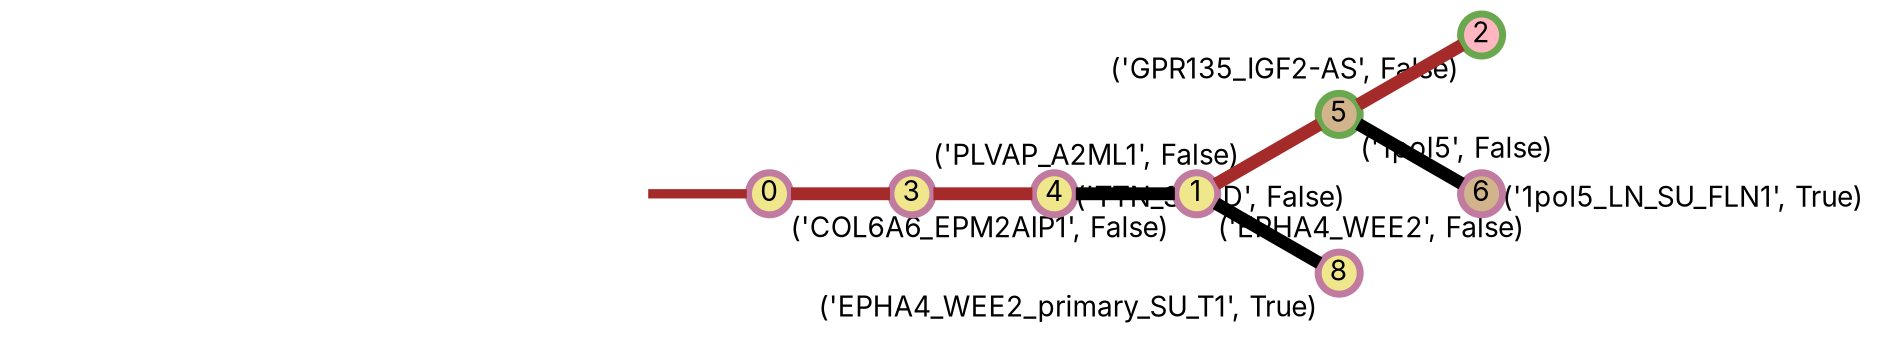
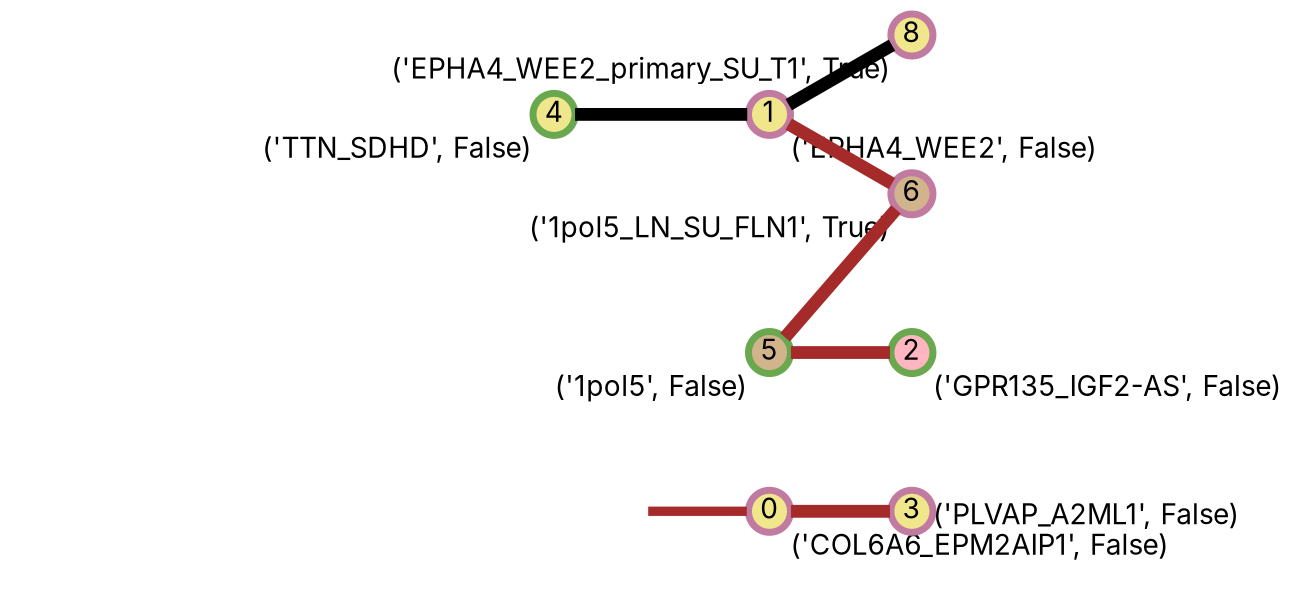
(1268, 154) -> (840, 154)
(1410, 154) -> (841, 273)
(983, 194) -> none
(1054, 194) -> (554, 114)
